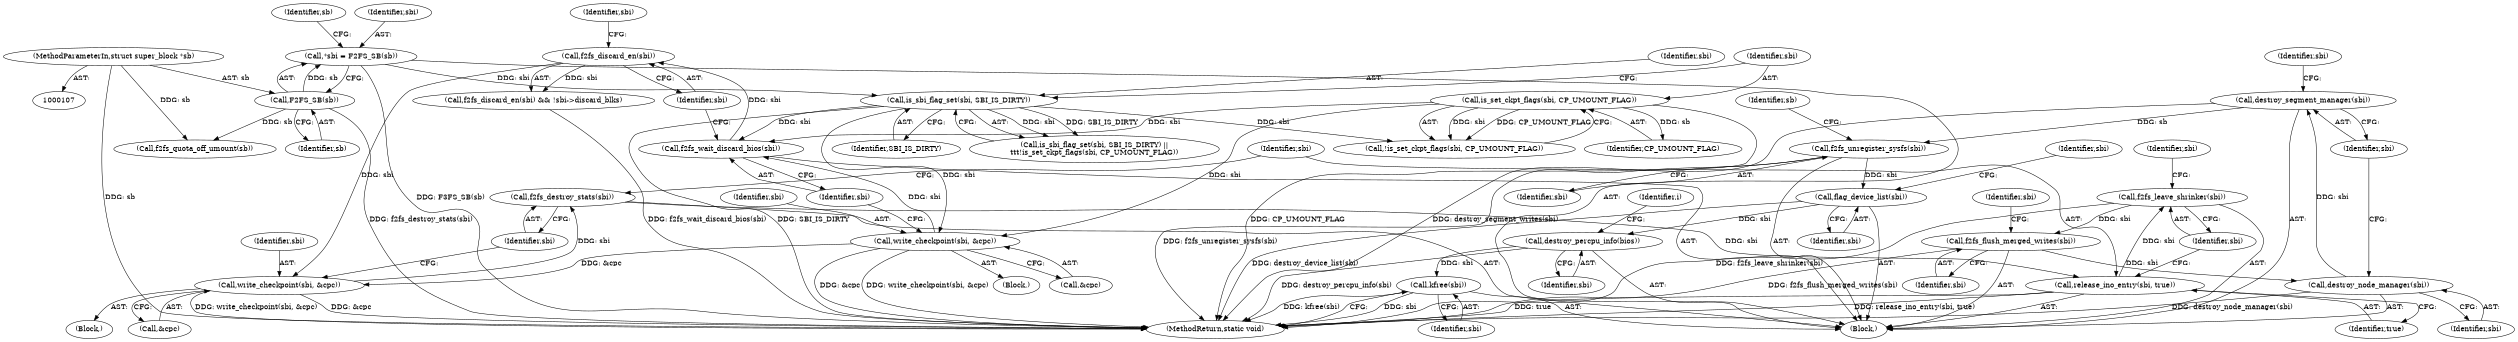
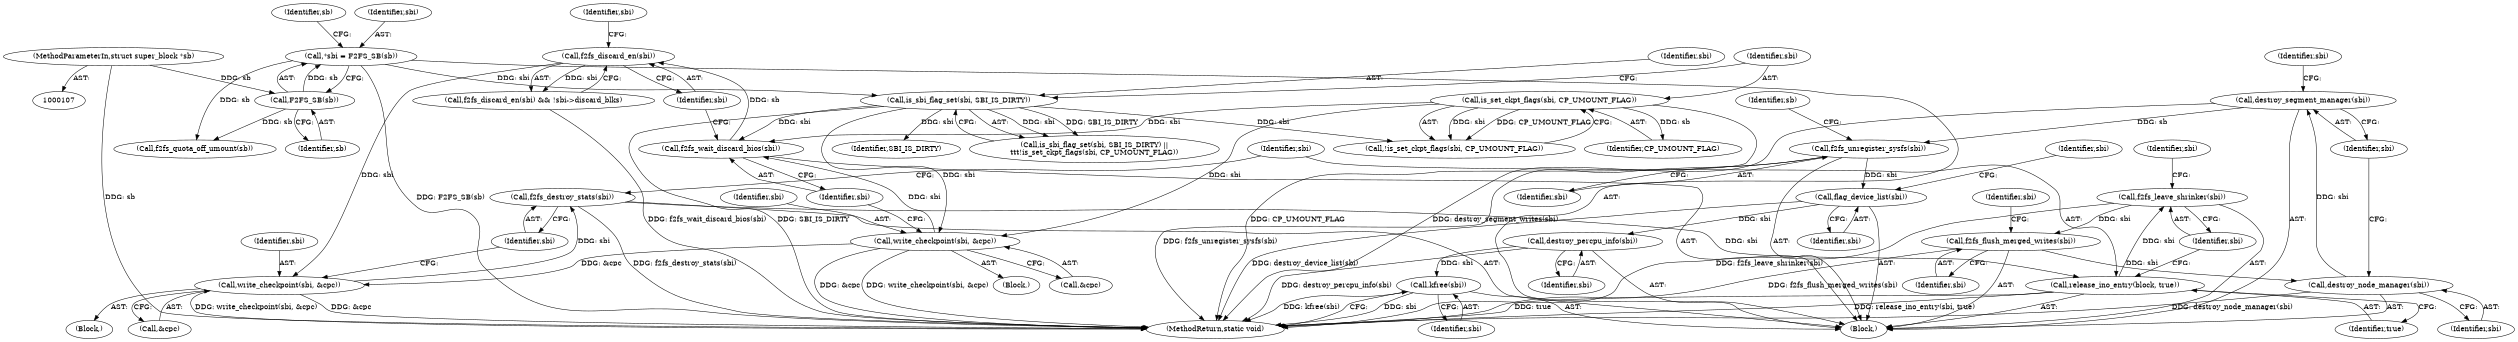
(236, 79) -> (236, 79)
none -> (595, 84)
(153, 101) -> (235, 81)
(765, 101) -> (765, 101)
(895, 123) -> none
(937, 123) -> (937, 123)
(451, 198) -> (451, 198)
(1661, 198) -> none
(1583, 242) -> (1583, 242)
(2115, 286) -> (2115, 286)
(551, 318) -> (735, 311)
